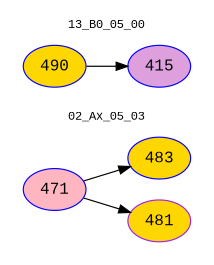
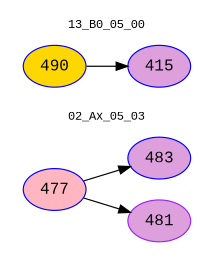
(159, 158) -> (159, 158)
(55, 189) -> (55, 189)
(159, 221) -> (159, 221)
